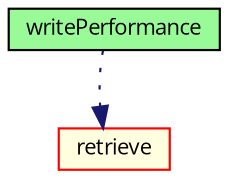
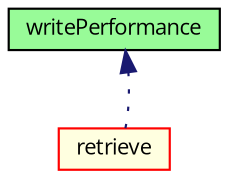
(100, 78) -> (129, 100)
